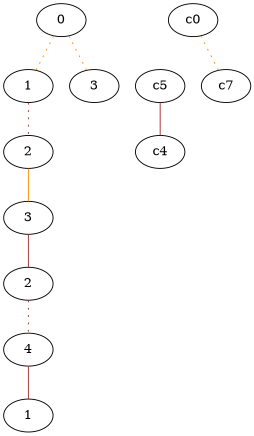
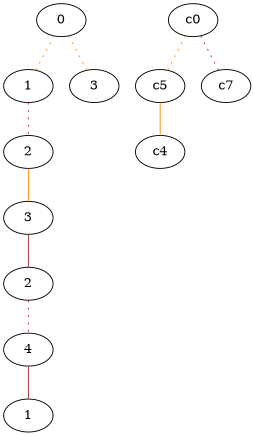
none -> (177, 53)
(210, 53) -> (210, 53)
(160, 119) -> (160, 119)
